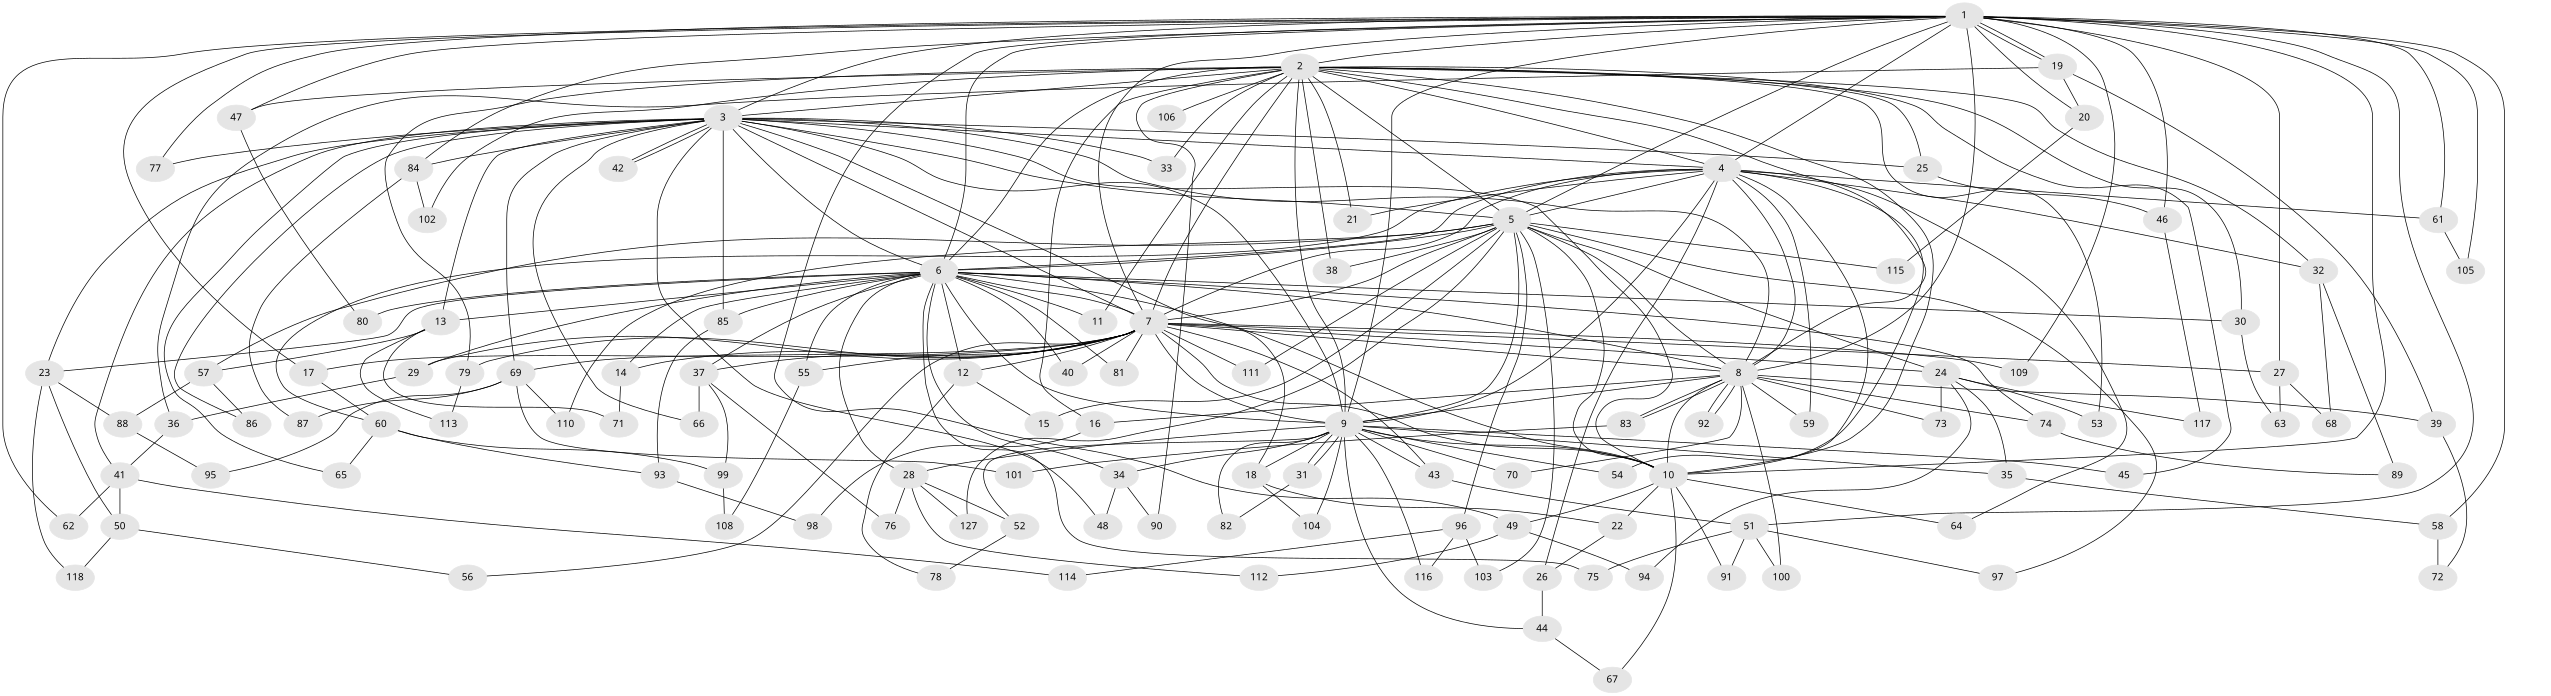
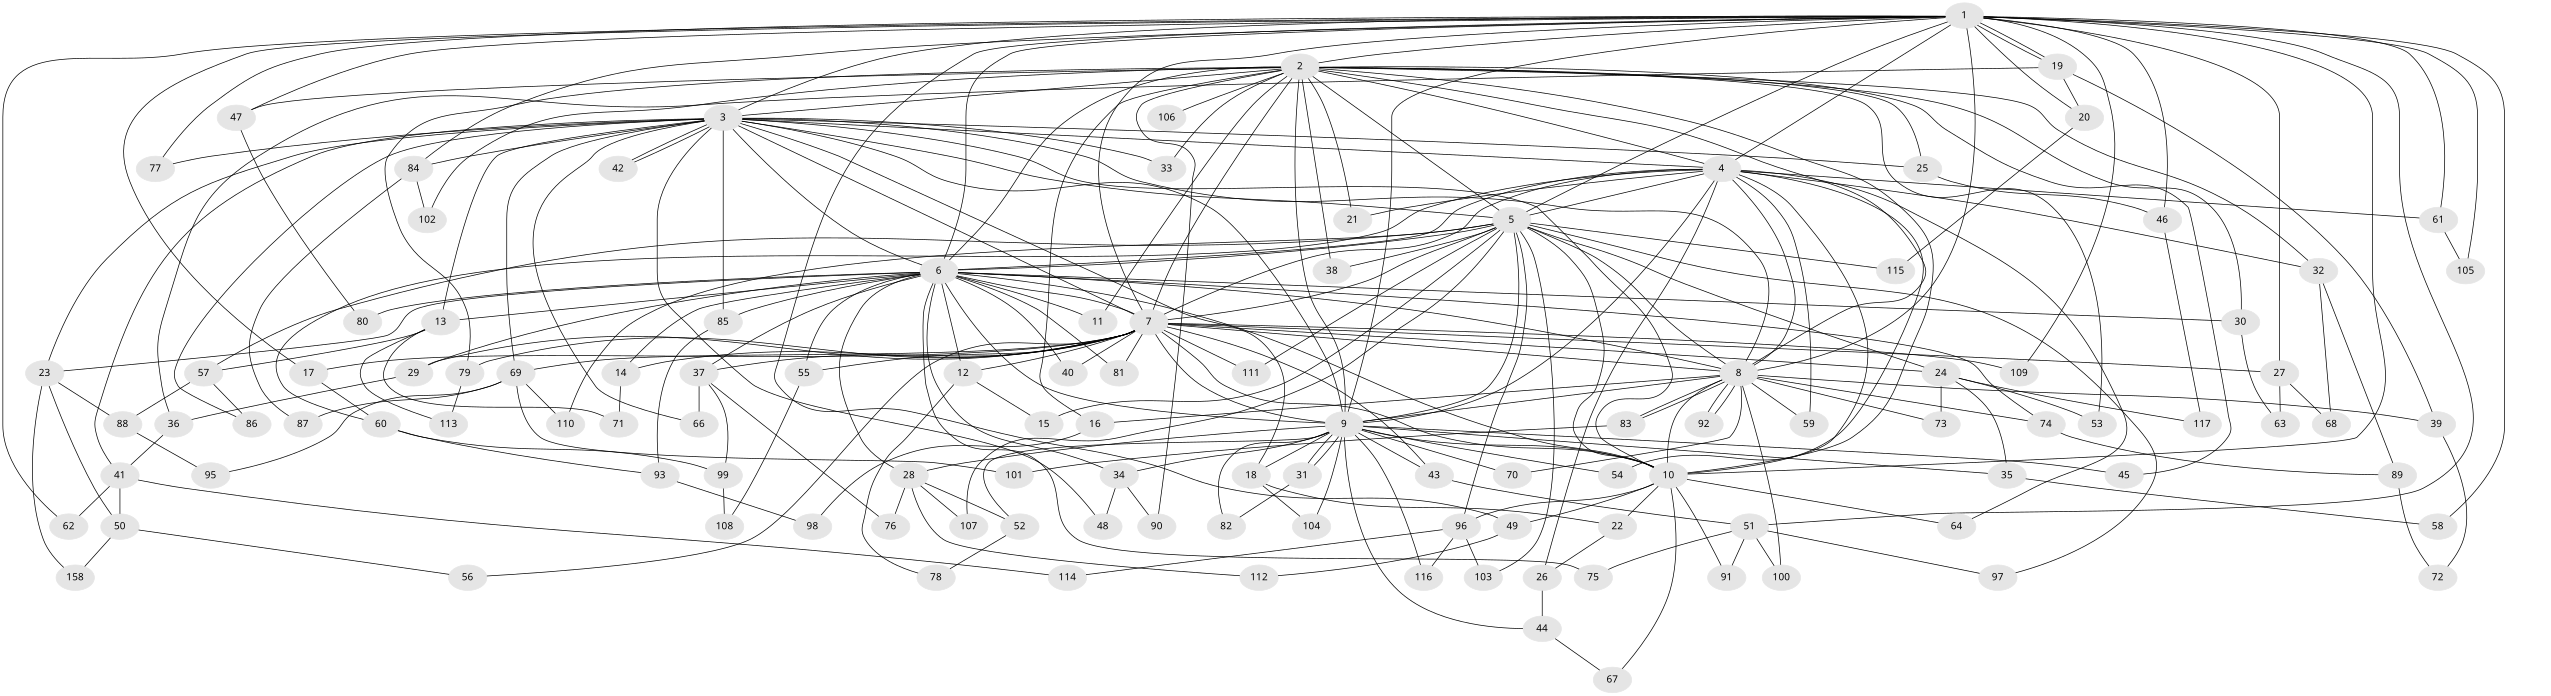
(341, 476) -> none
none -> (1588, 499)
(969, 527) -> (969, 527)
(2438, 552) -> (2409, 529)
(75, 578) -> (75, 578)
(1644, 578) -> none
